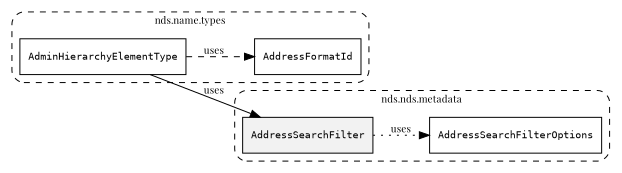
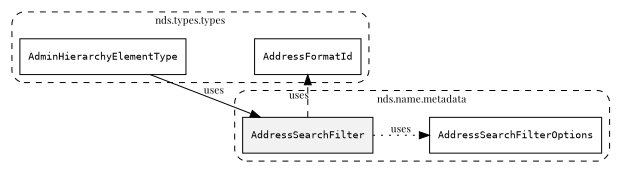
(190, 21) -> (190, 21)
(215, 57) -> (308, 101)
(422, 100) -> (422, 100)
